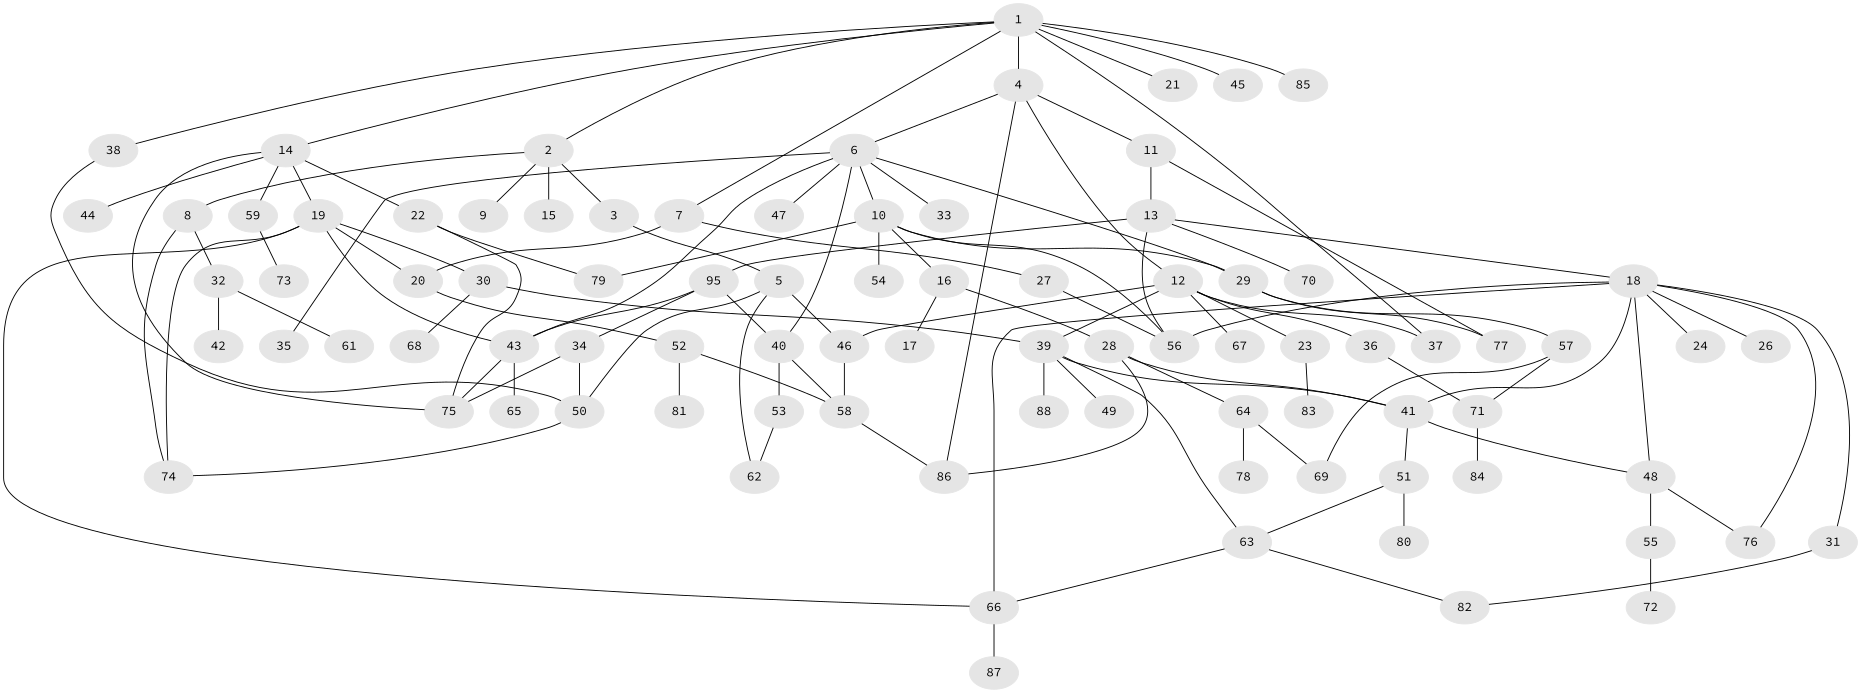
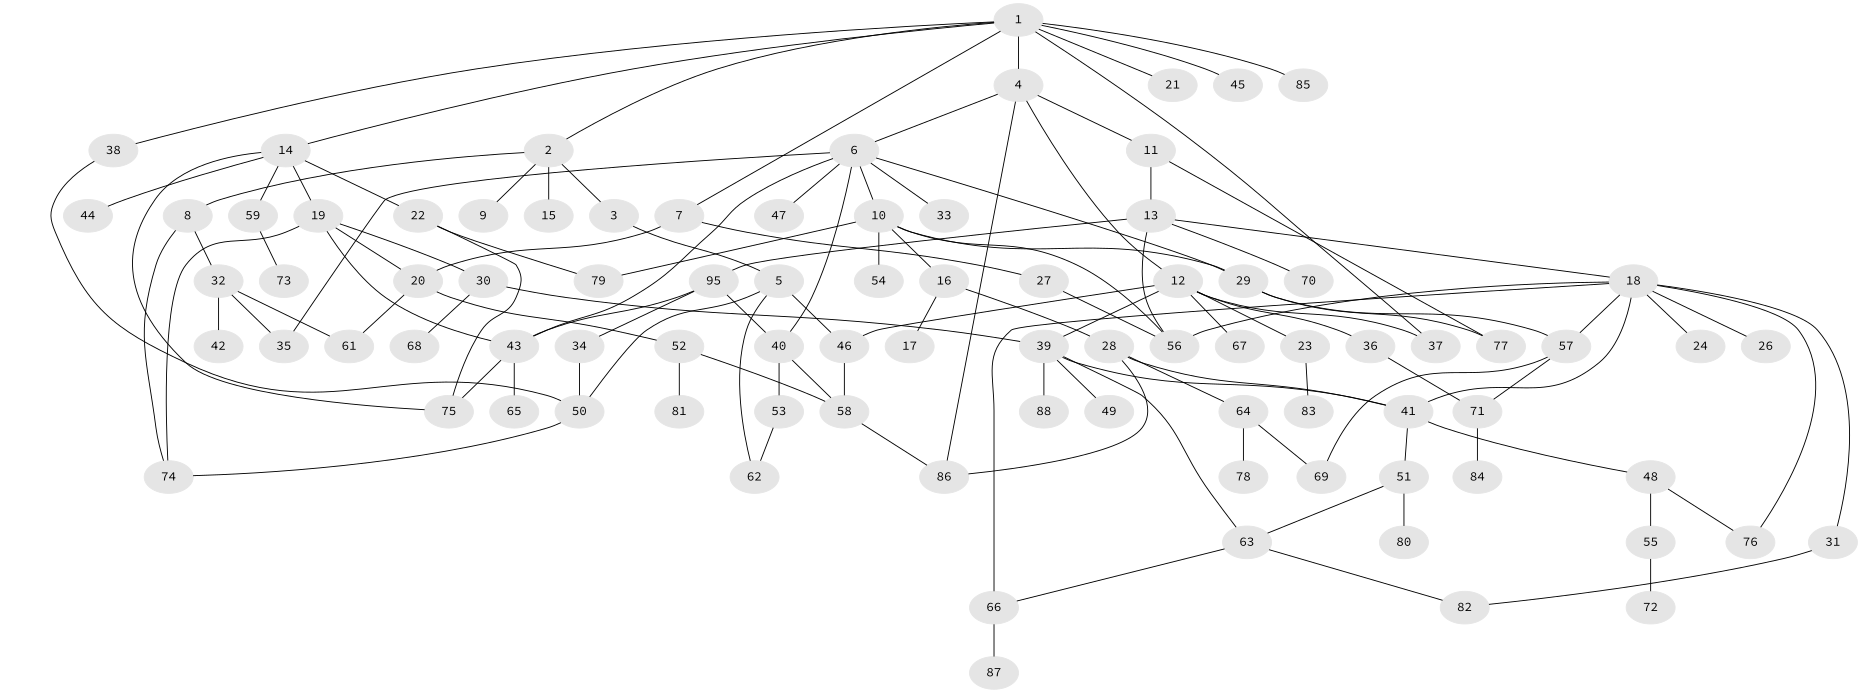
none -> (251, 314)
none -> (384, 314)
(521, 376) -> none
(1642, 379) -> (1600, 314)
(236, 556) -> none
